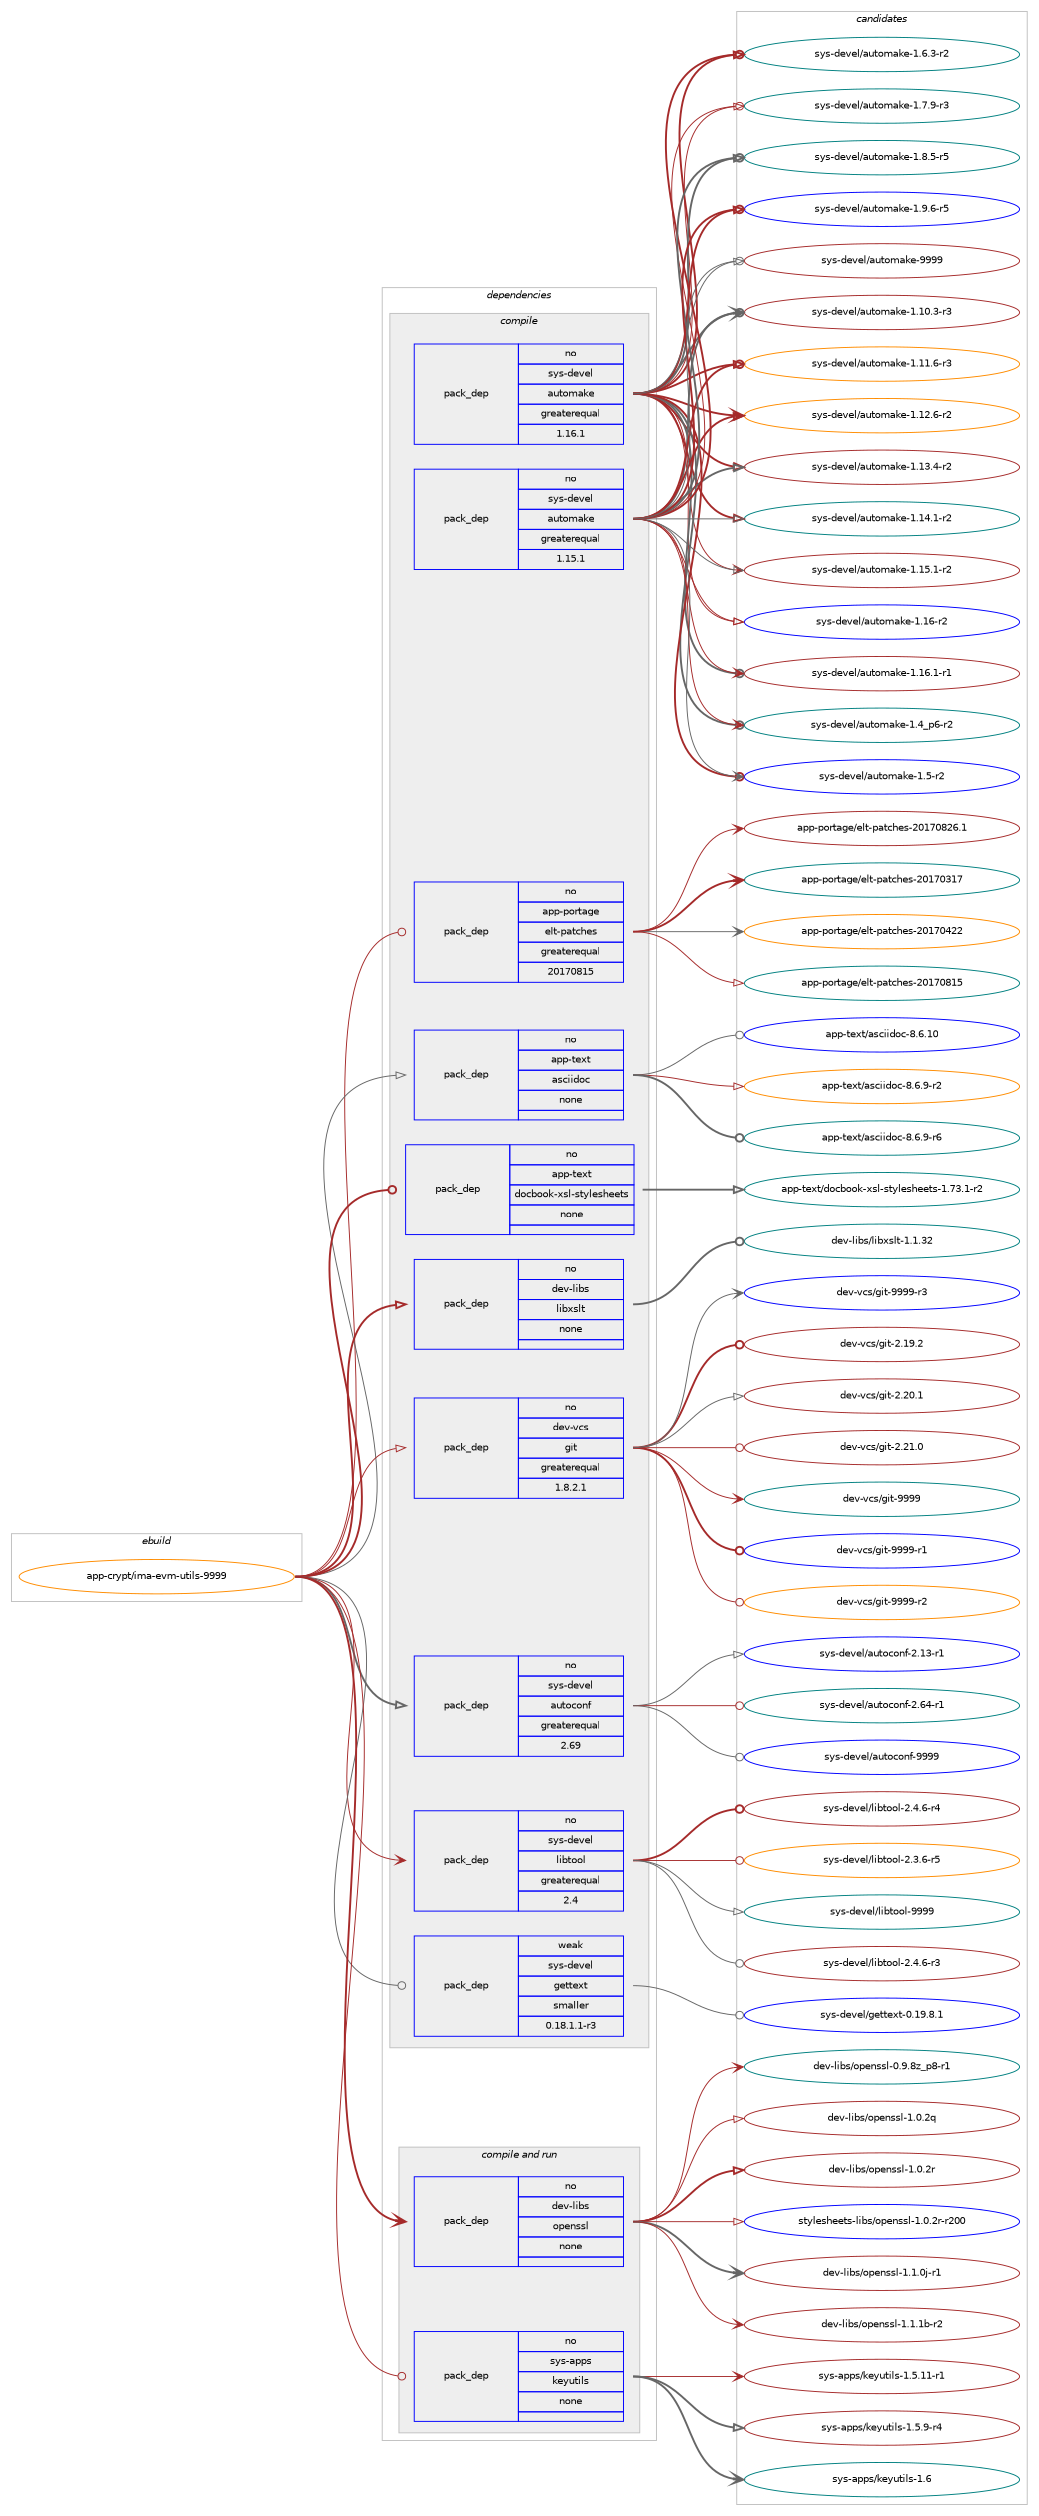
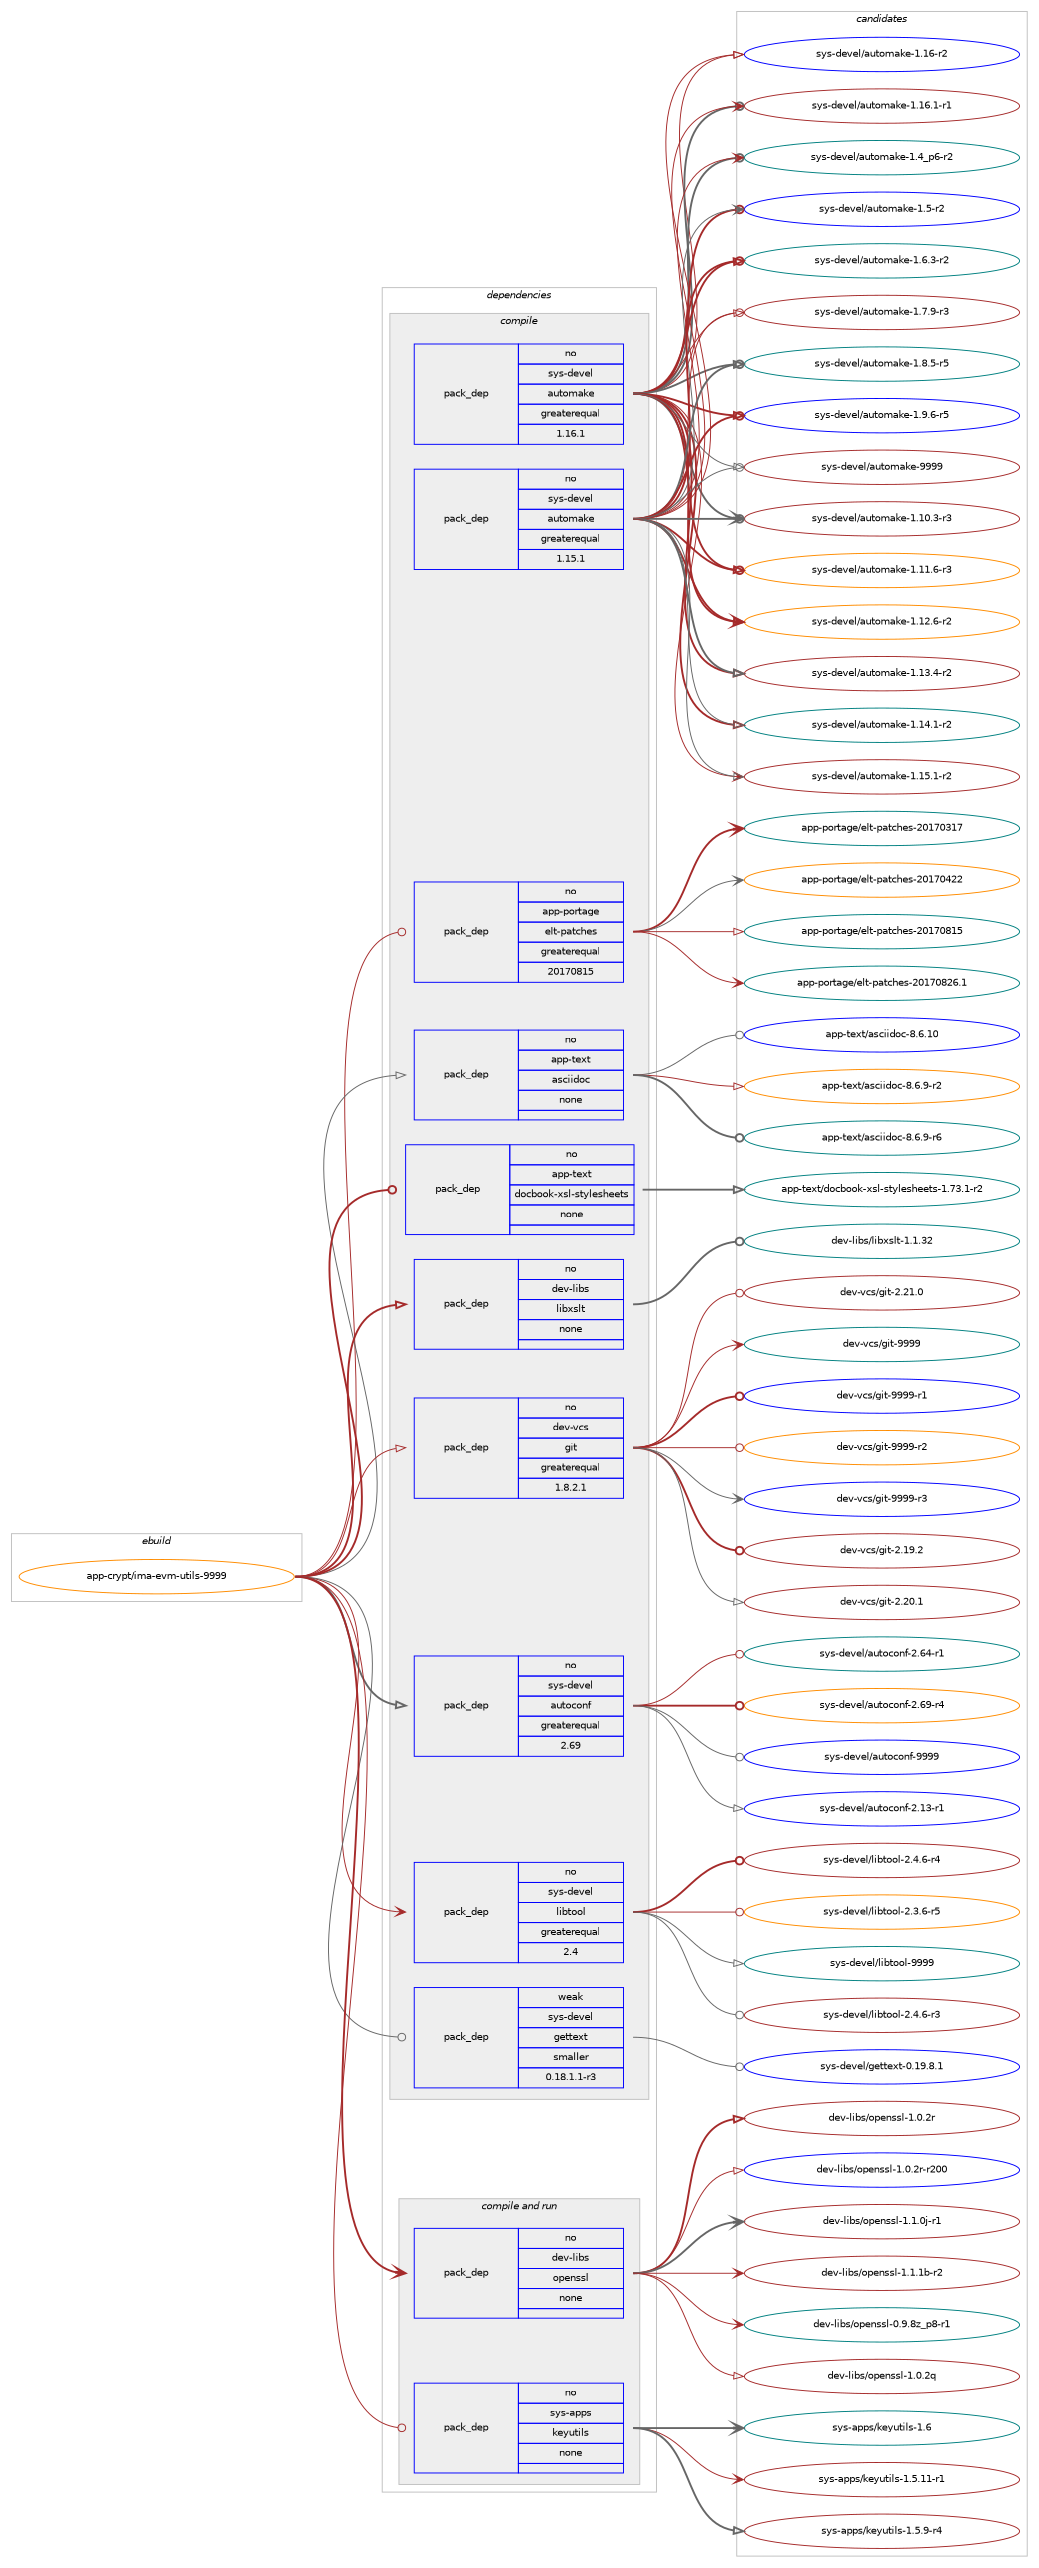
(882, 106) -> (882, 312)
(882, 828) -> (882, 983)
none -> (882, 1706)
(882, 2222) -> (882, 2170)
